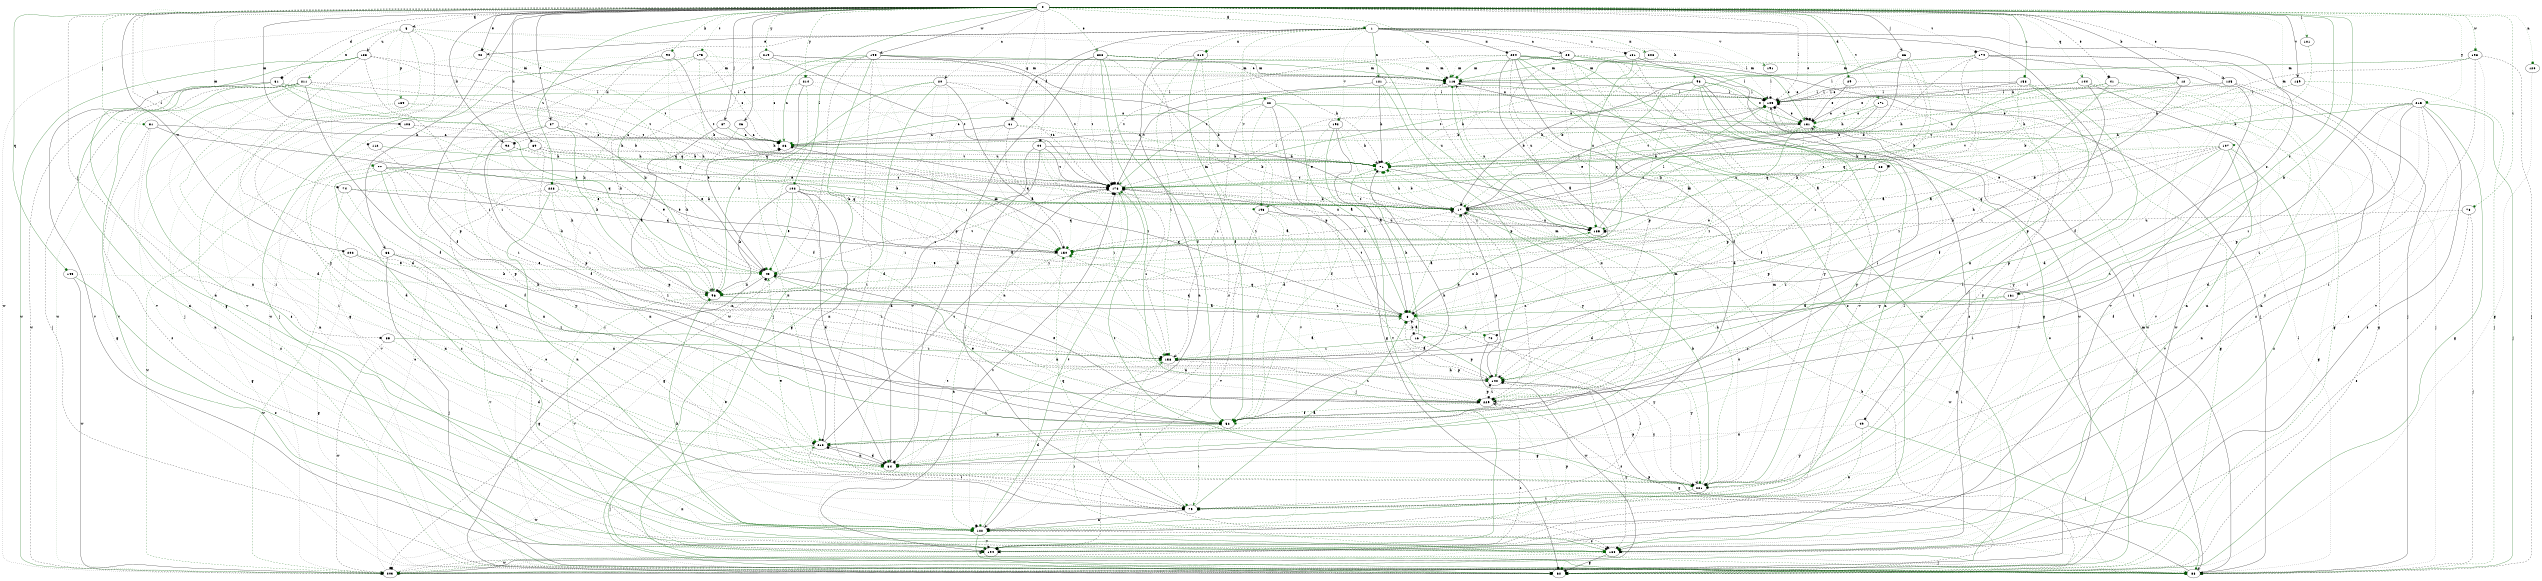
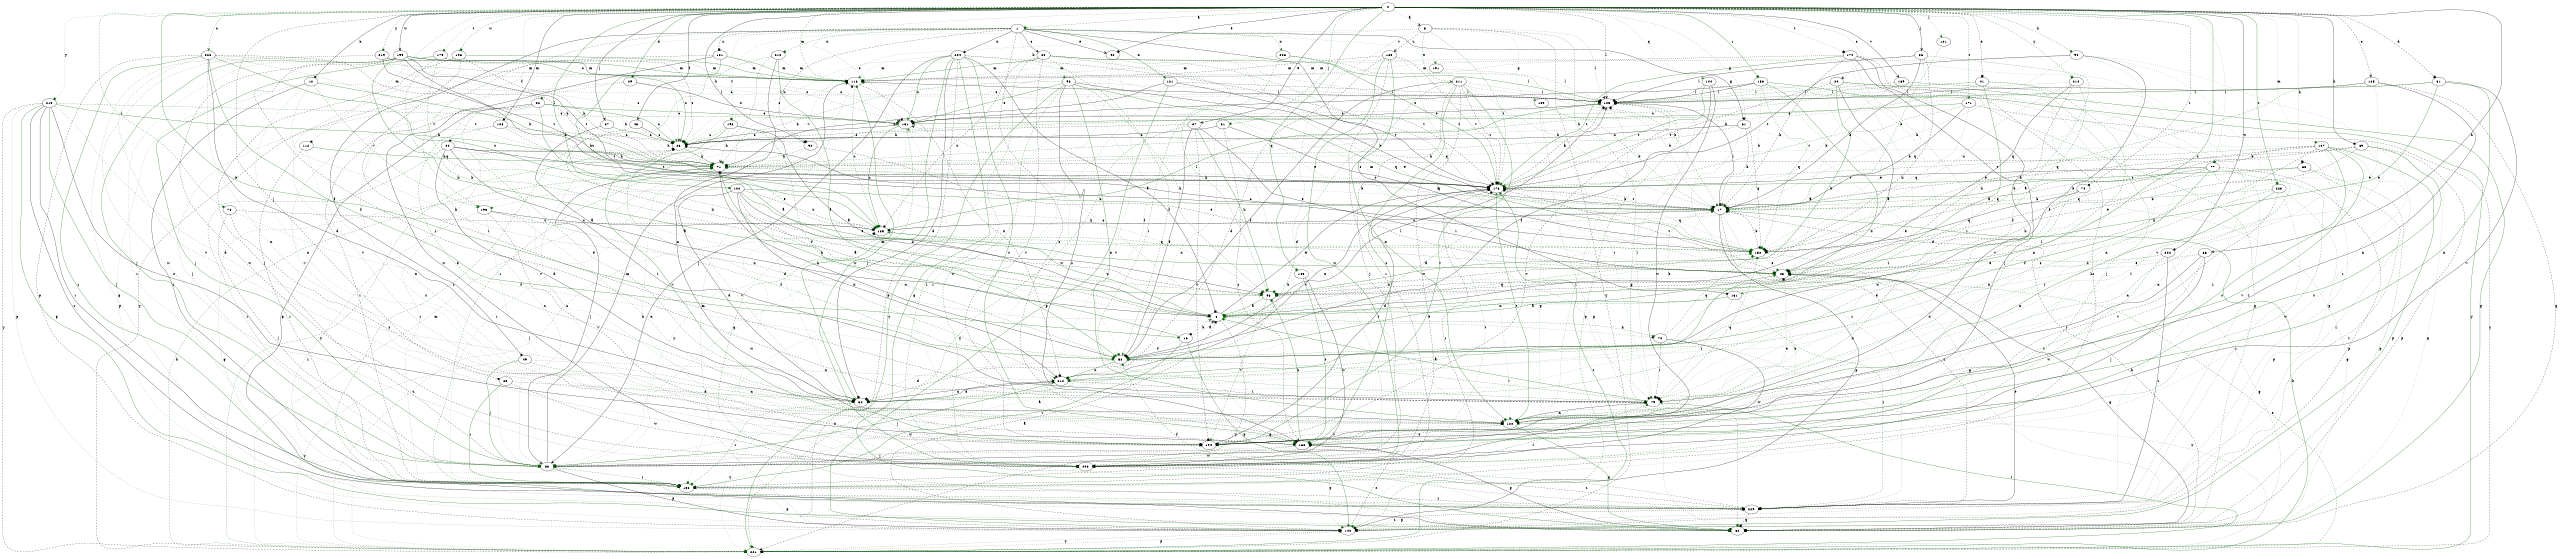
(2533, 68) -> none
none -> (1196, 276)
none -> (1154, 349)
